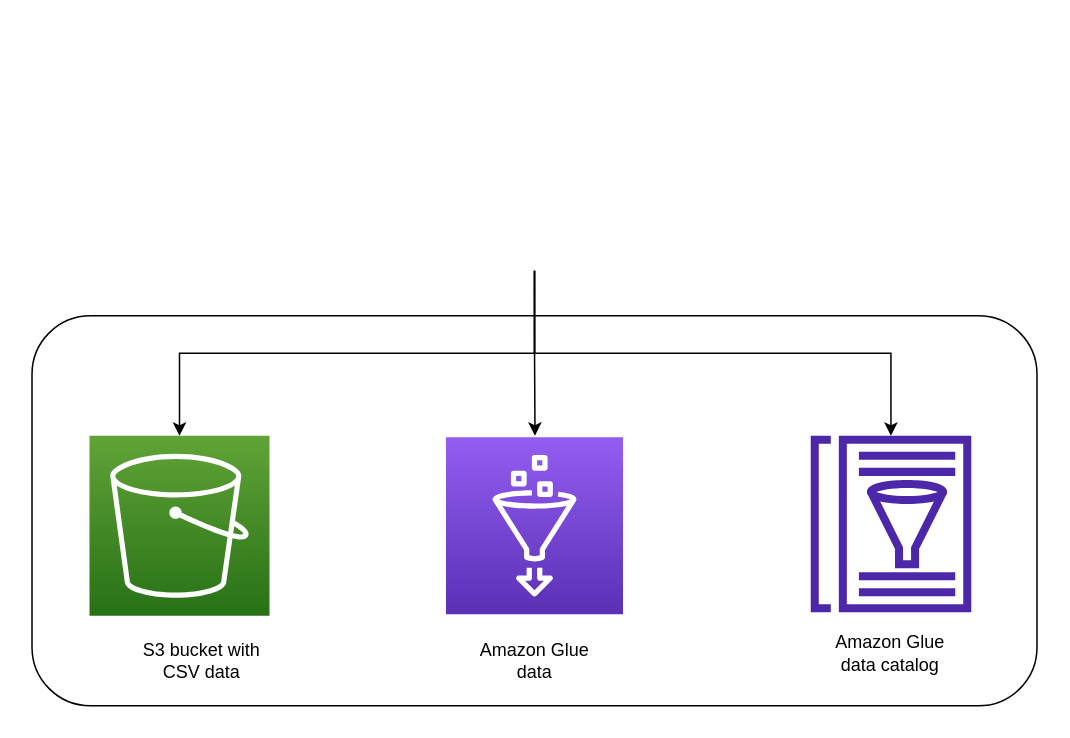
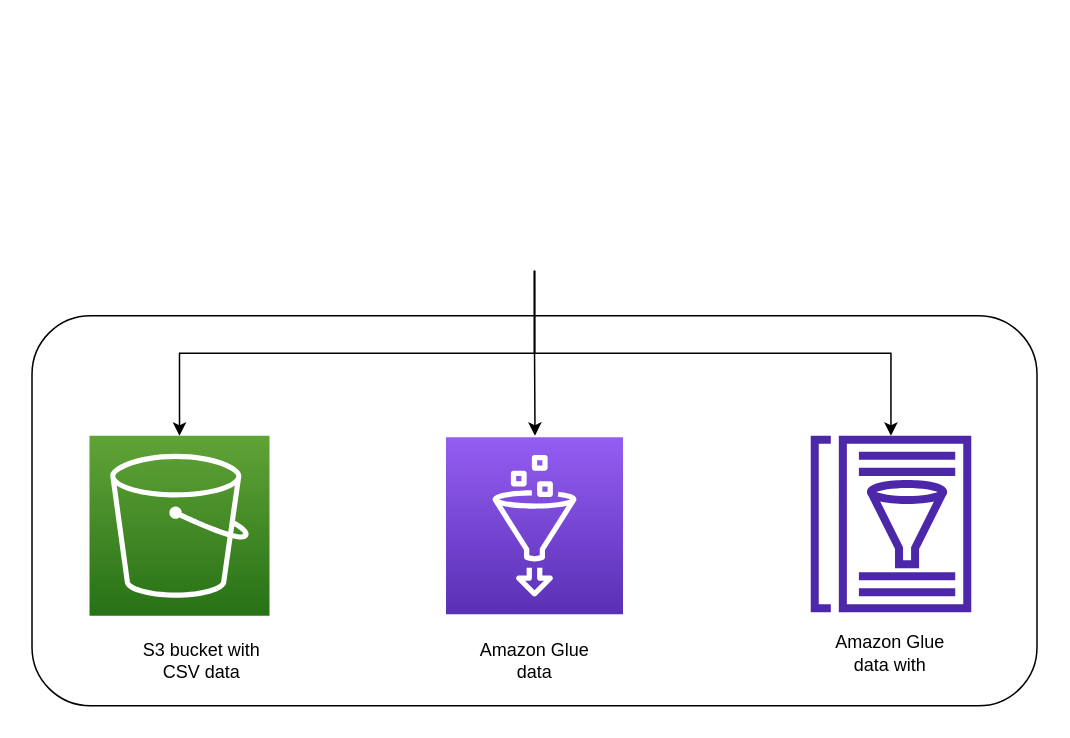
(890, 653) -> (890, 653)
